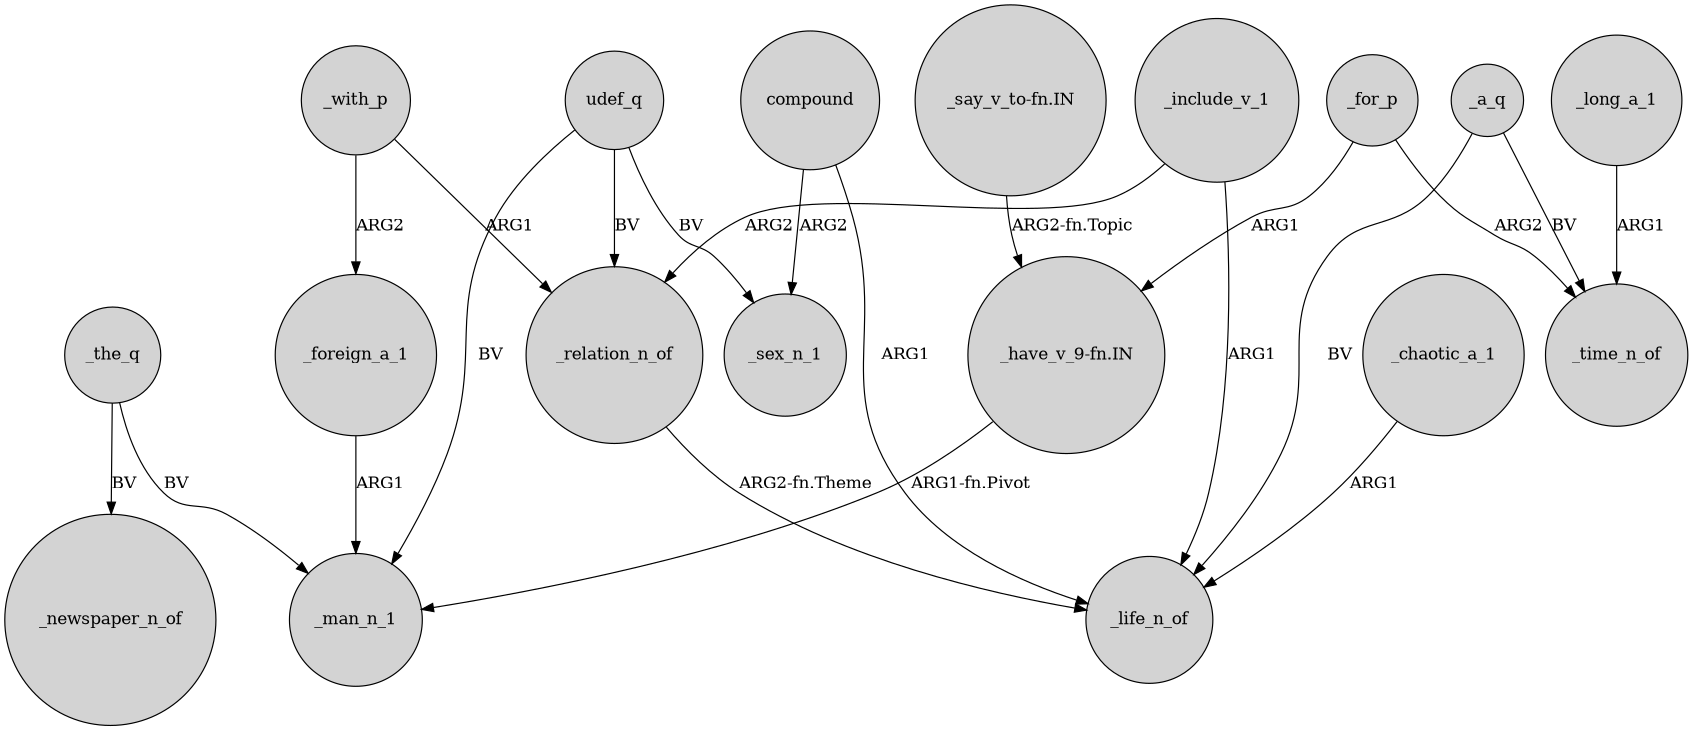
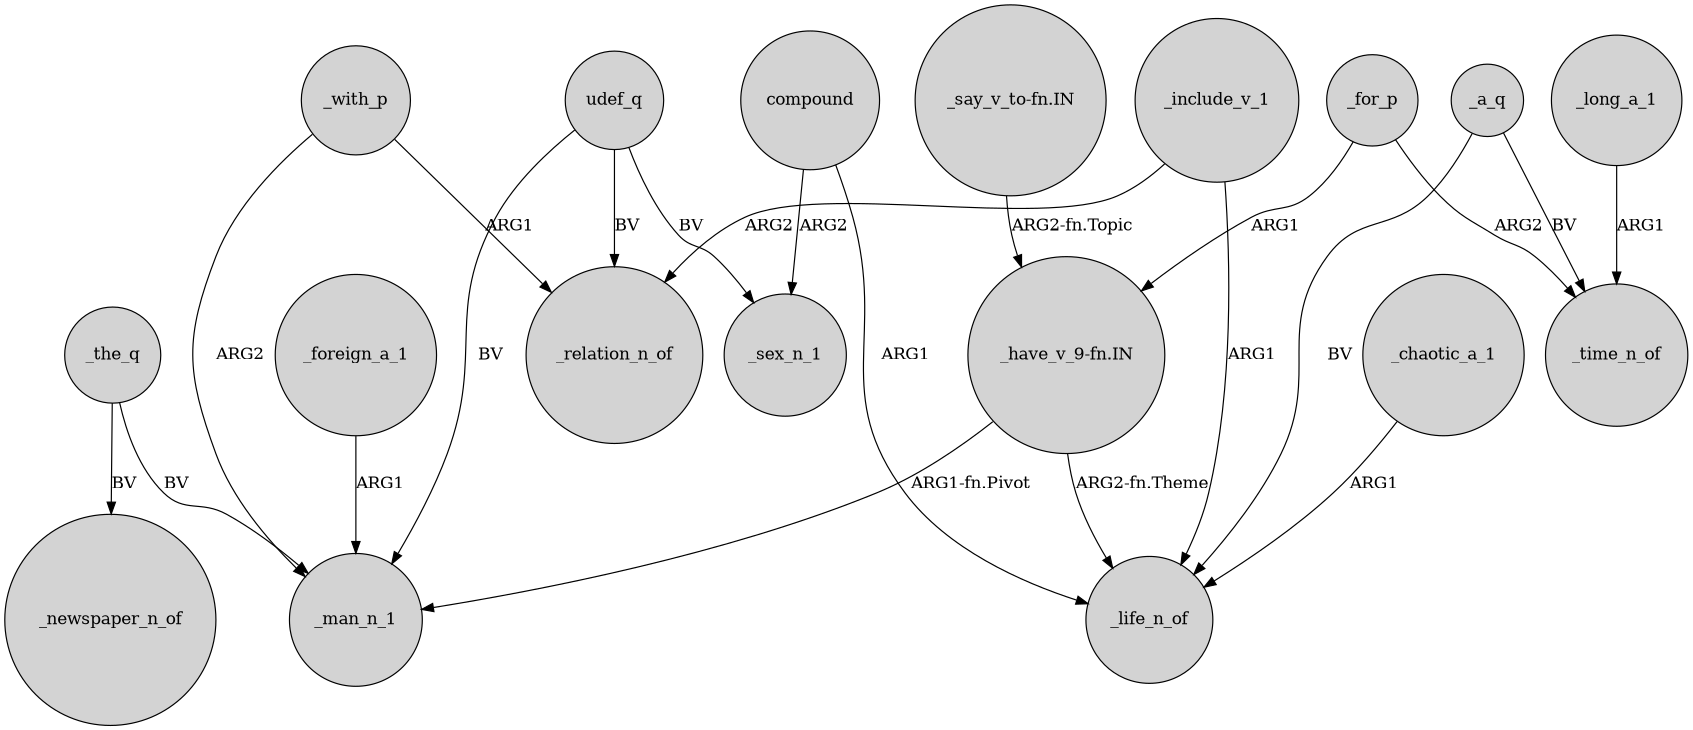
(356, 209) -> (193, 347)
(855, 549) -> (1081, 508)
